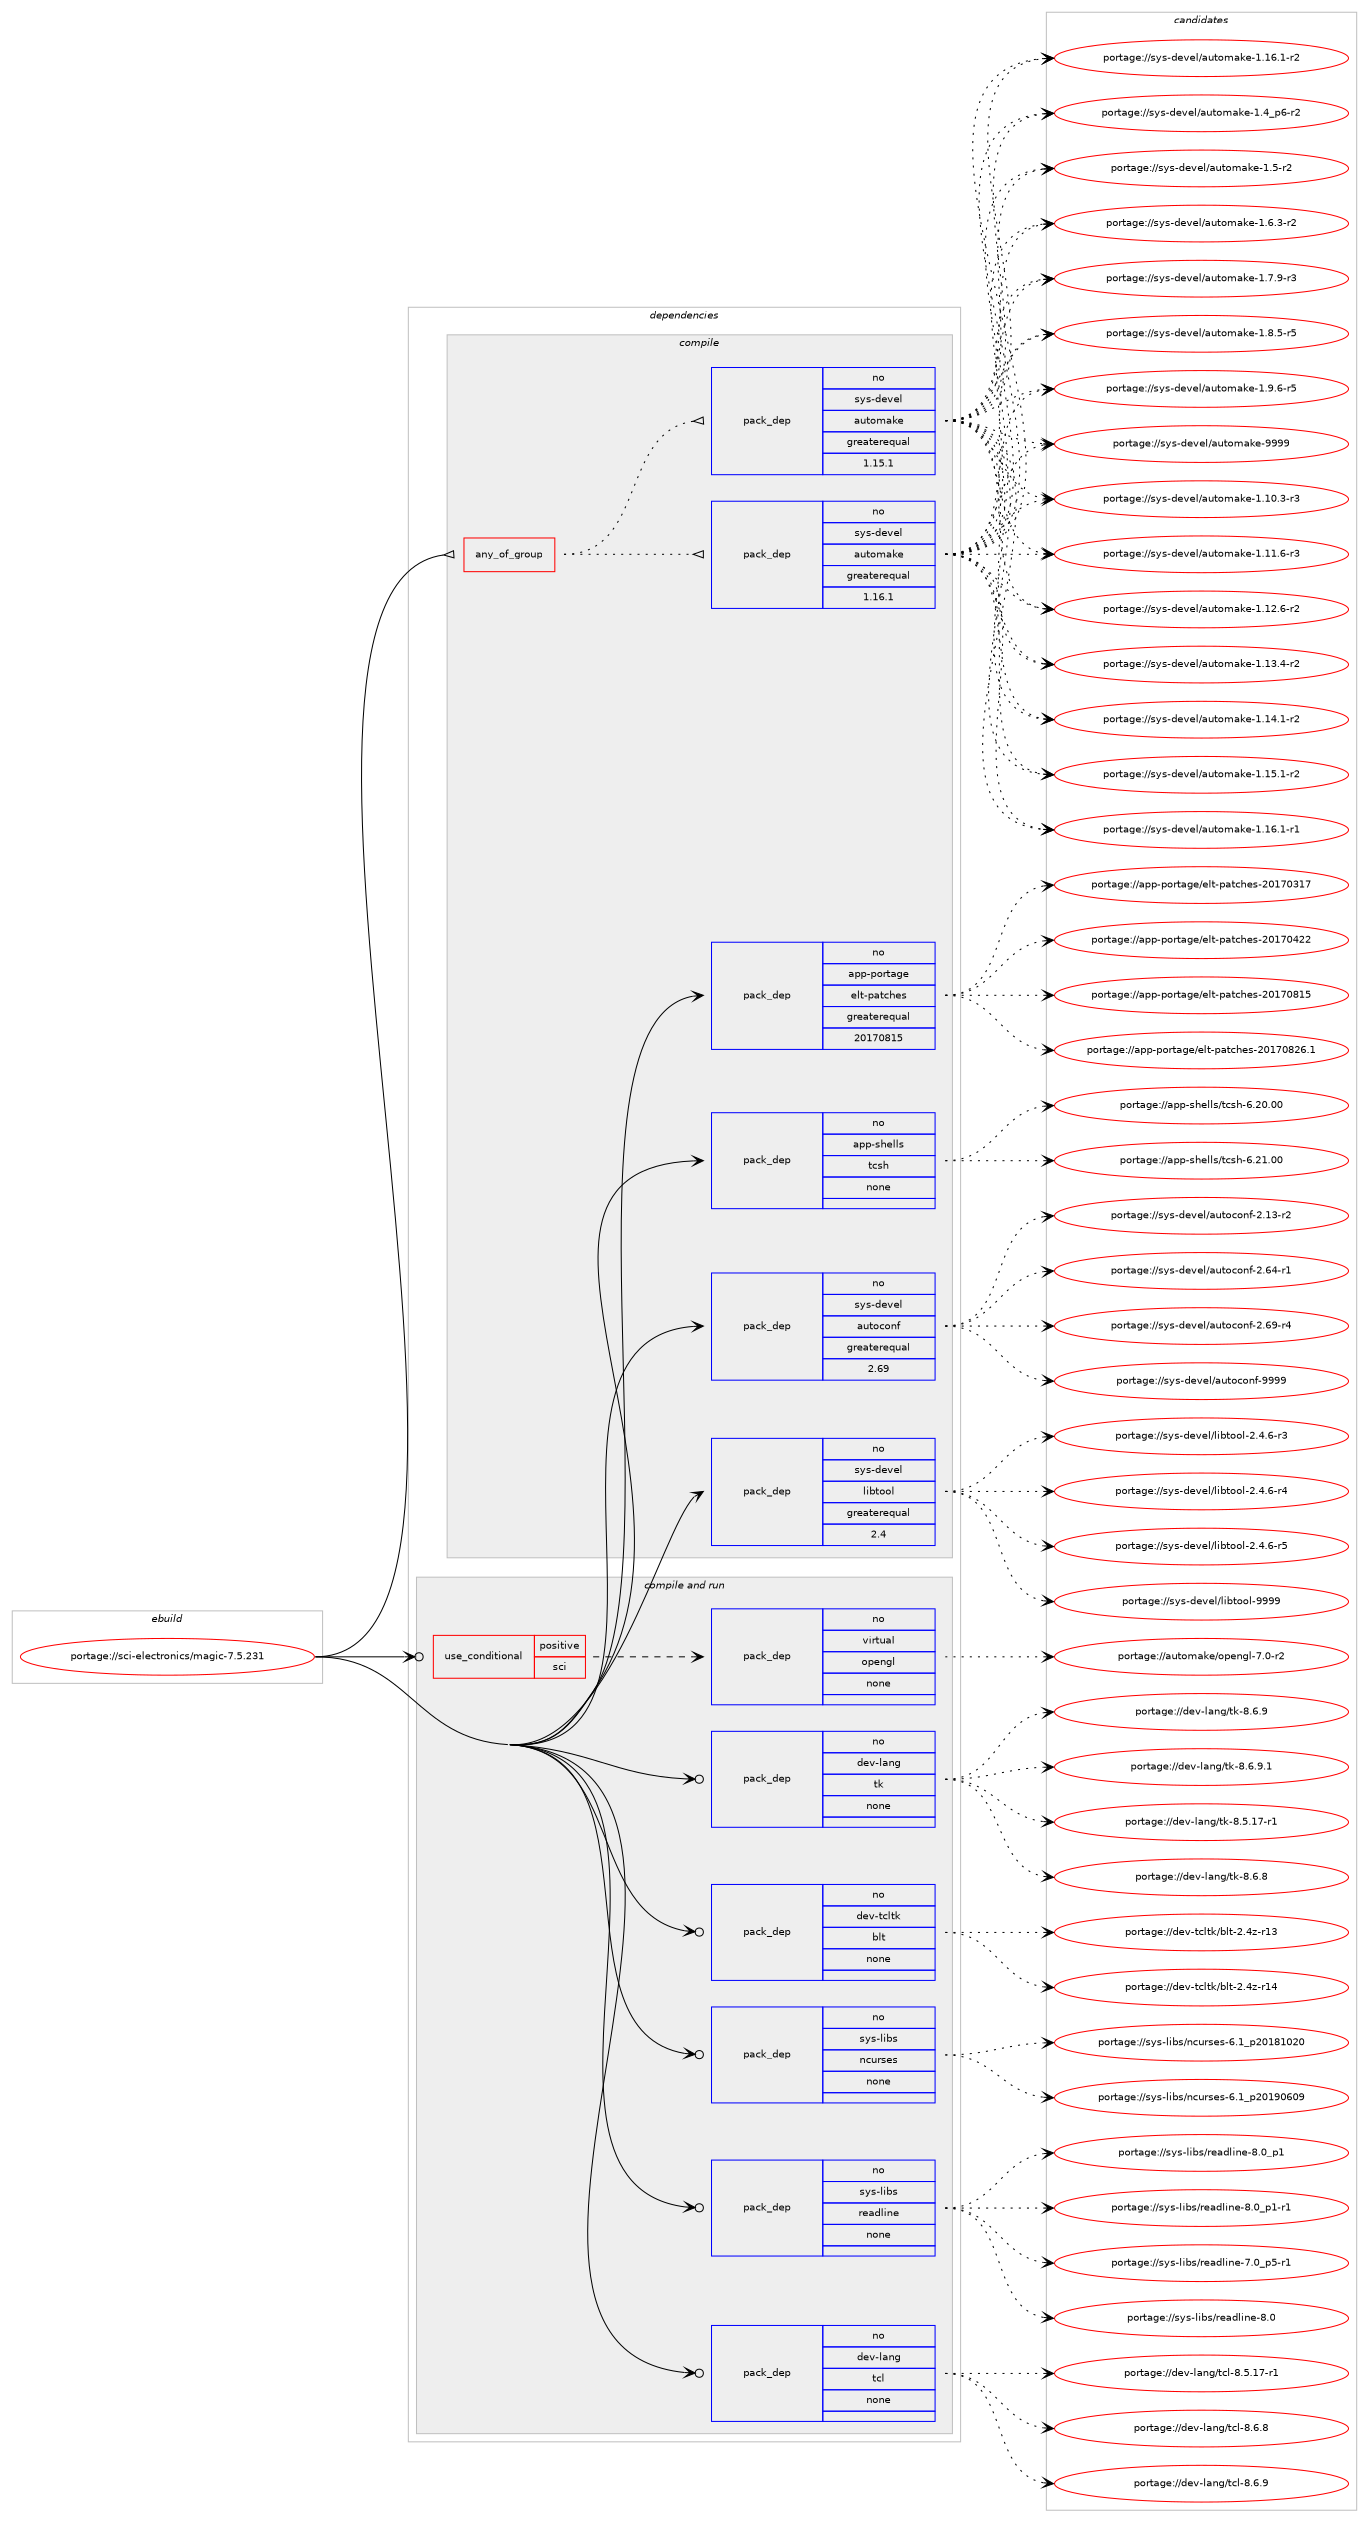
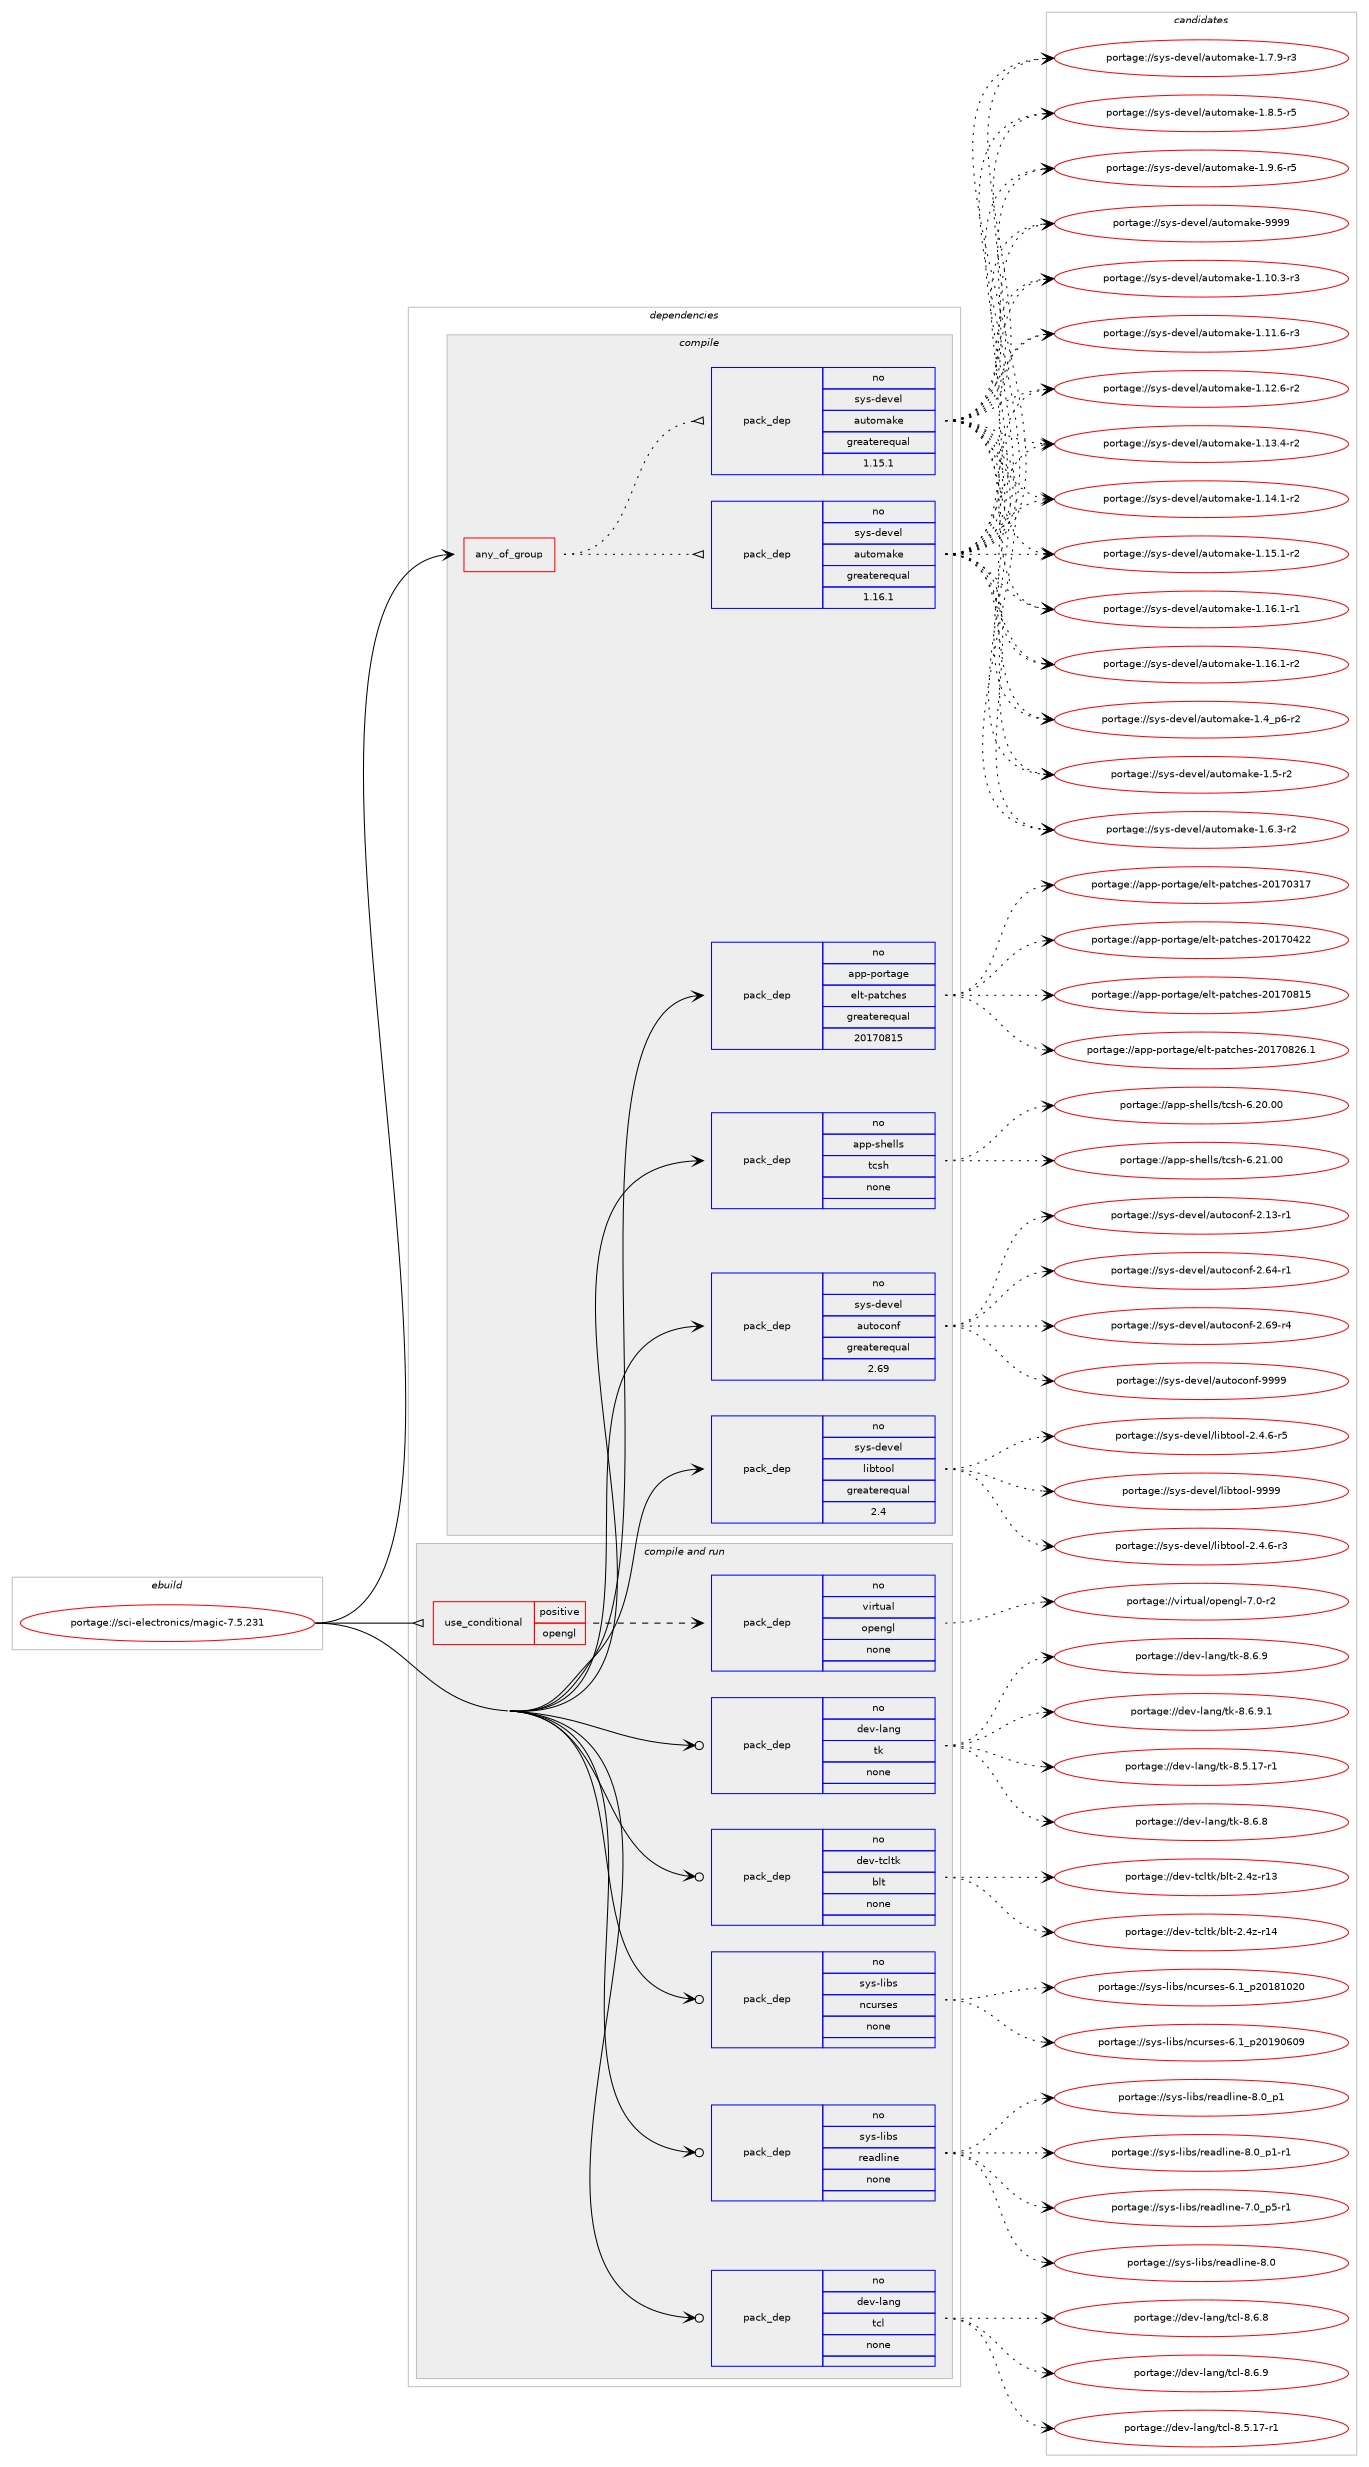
(385, 1110) -> (385, 1094)
(1202, 1216) -> (1202, 1216)
(1202, 1491) -> none
(360, 1657) -> (364, 1623)
(1202, 1657) -> (1202, 1602)
(560, 1667) -> (560, 1633)
